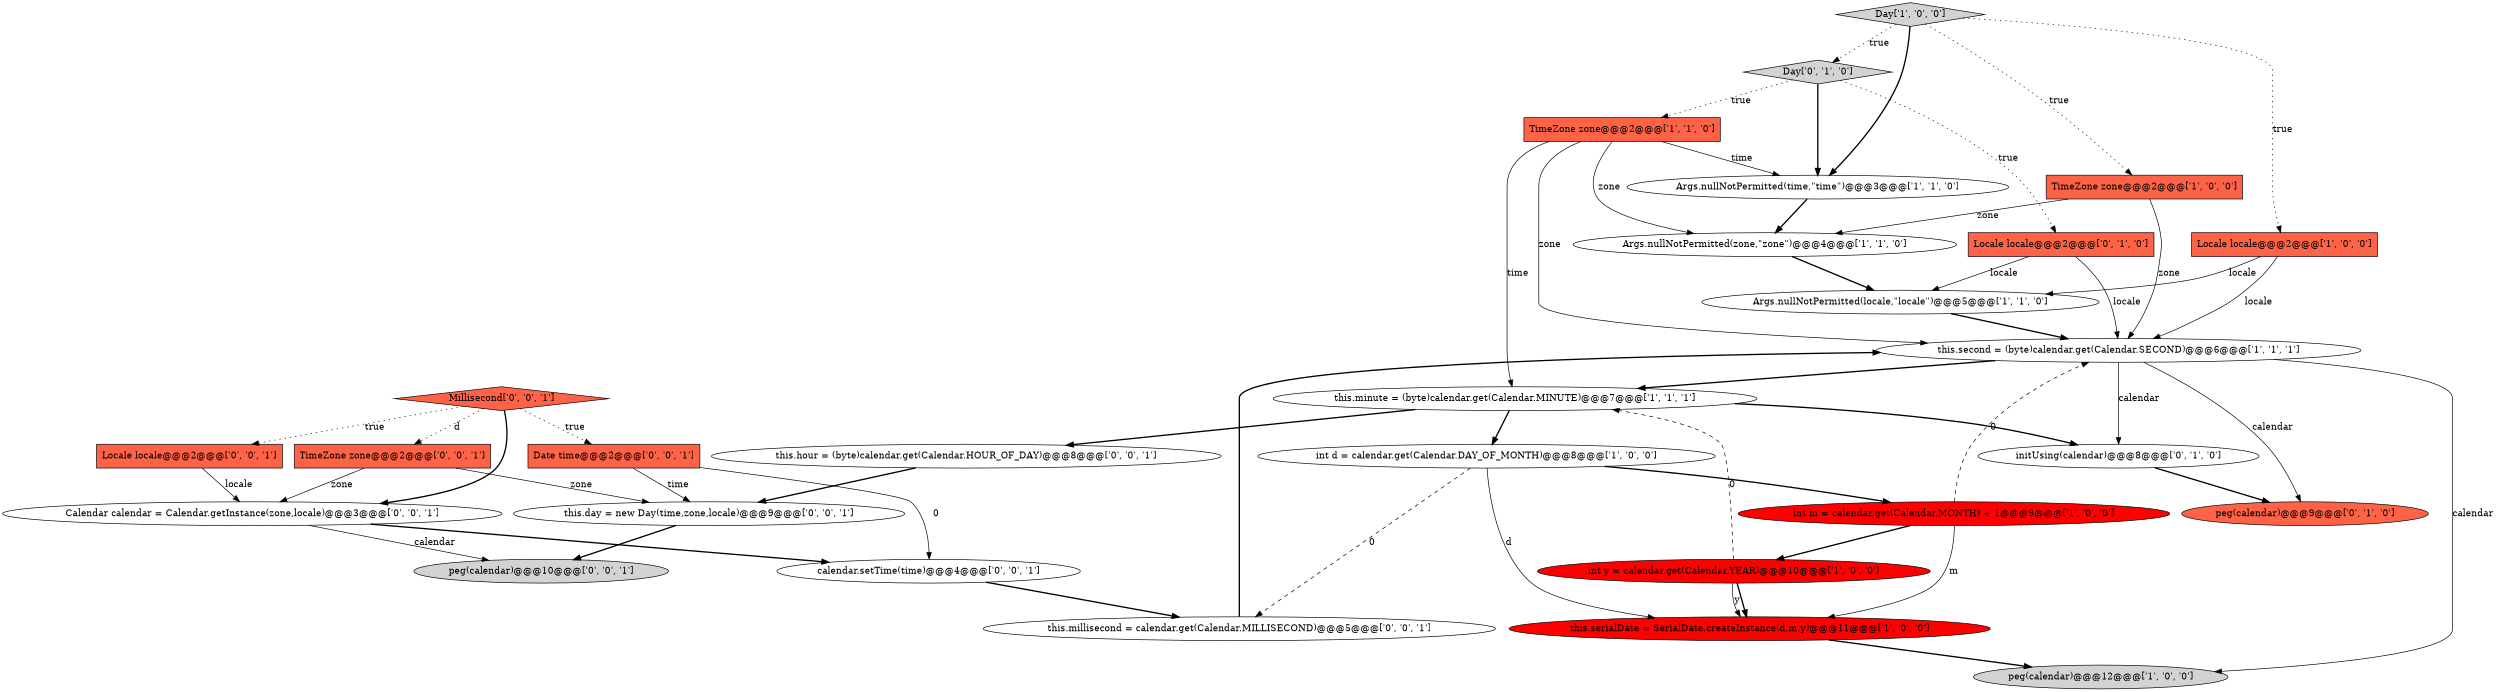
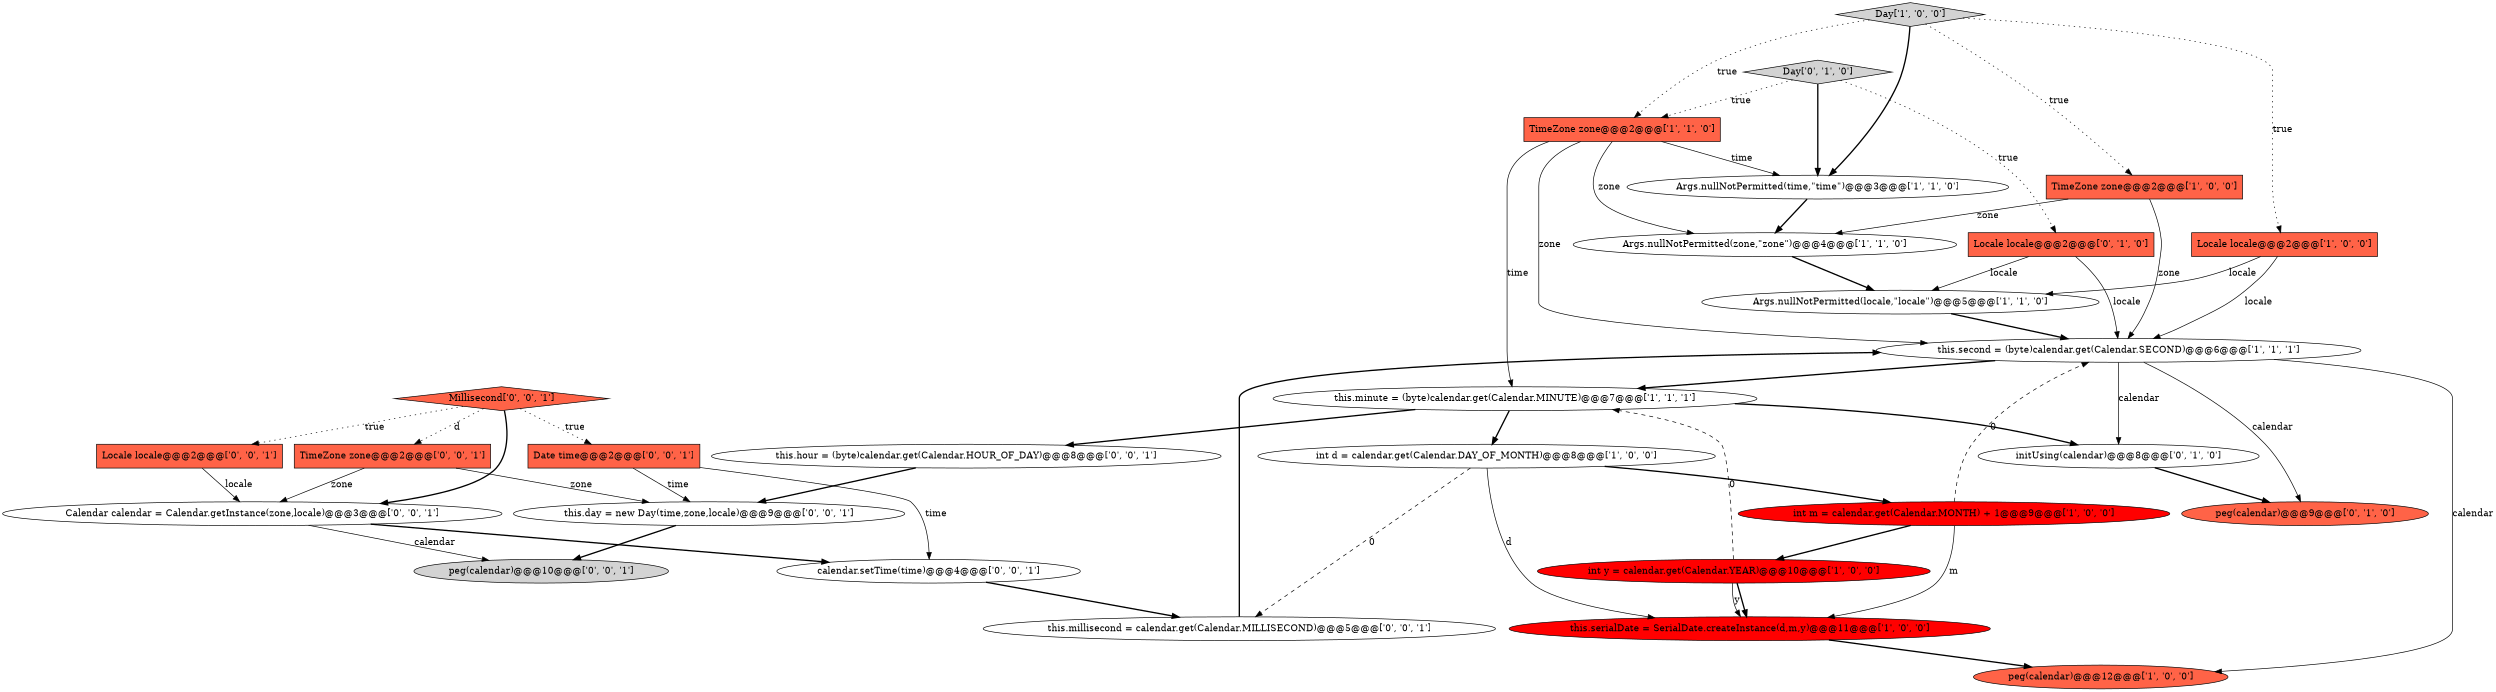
(1867, 41) -> (1747, 49)
(936, 514) -> (936, 514)
(2101, 677) -> (2101, 677)
